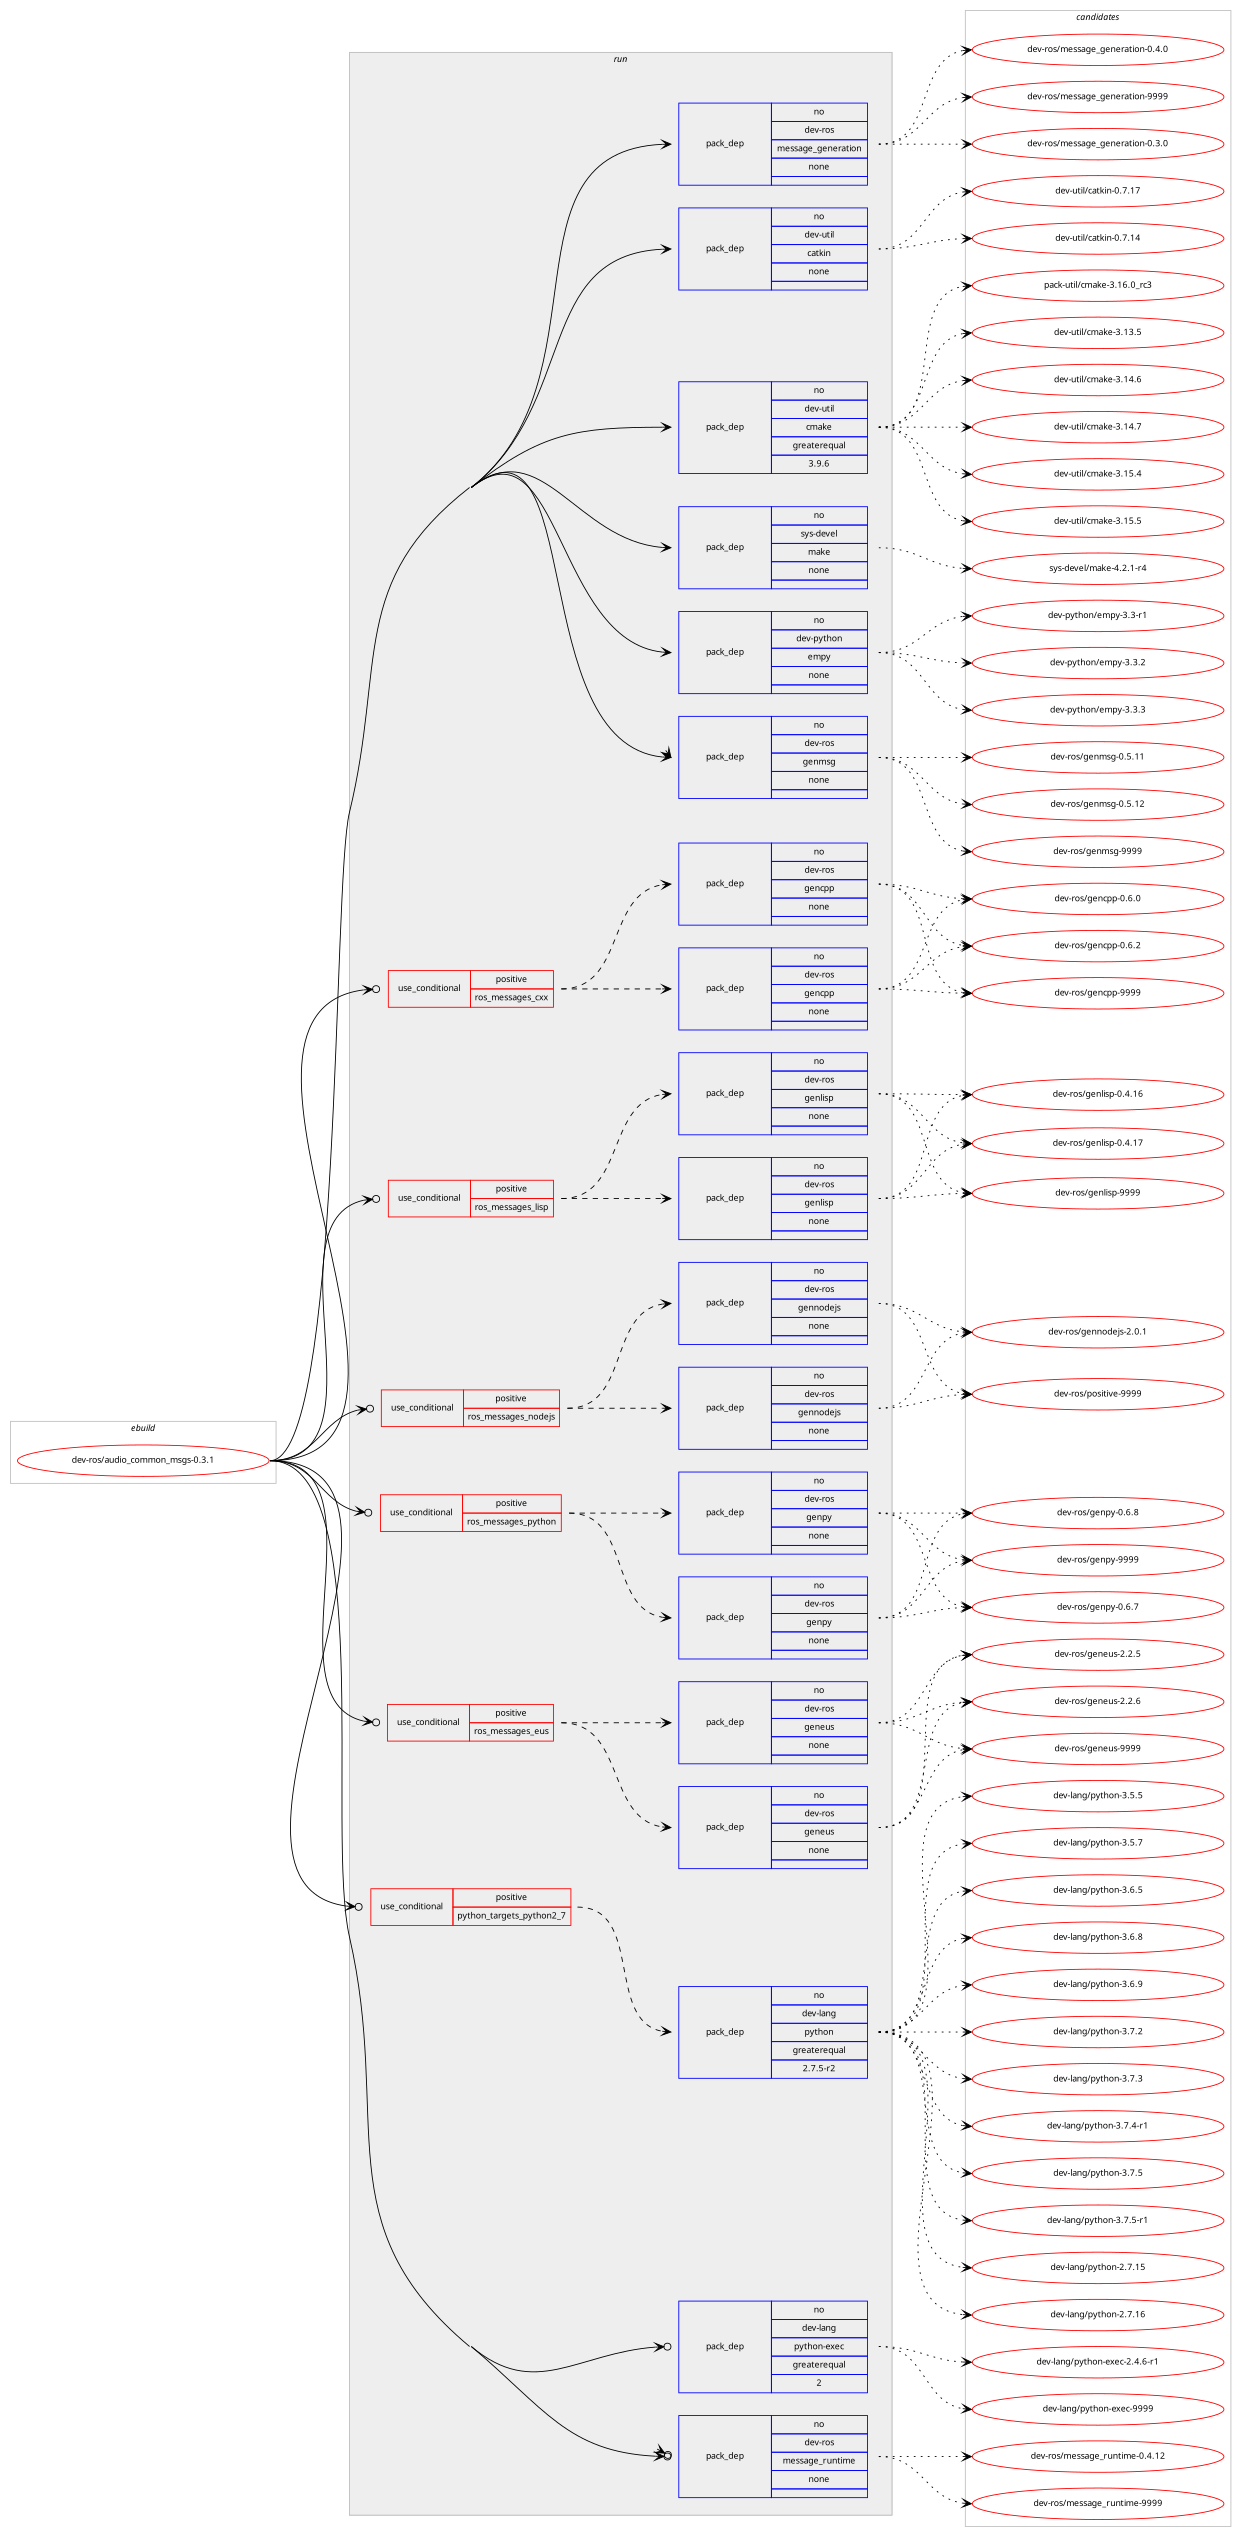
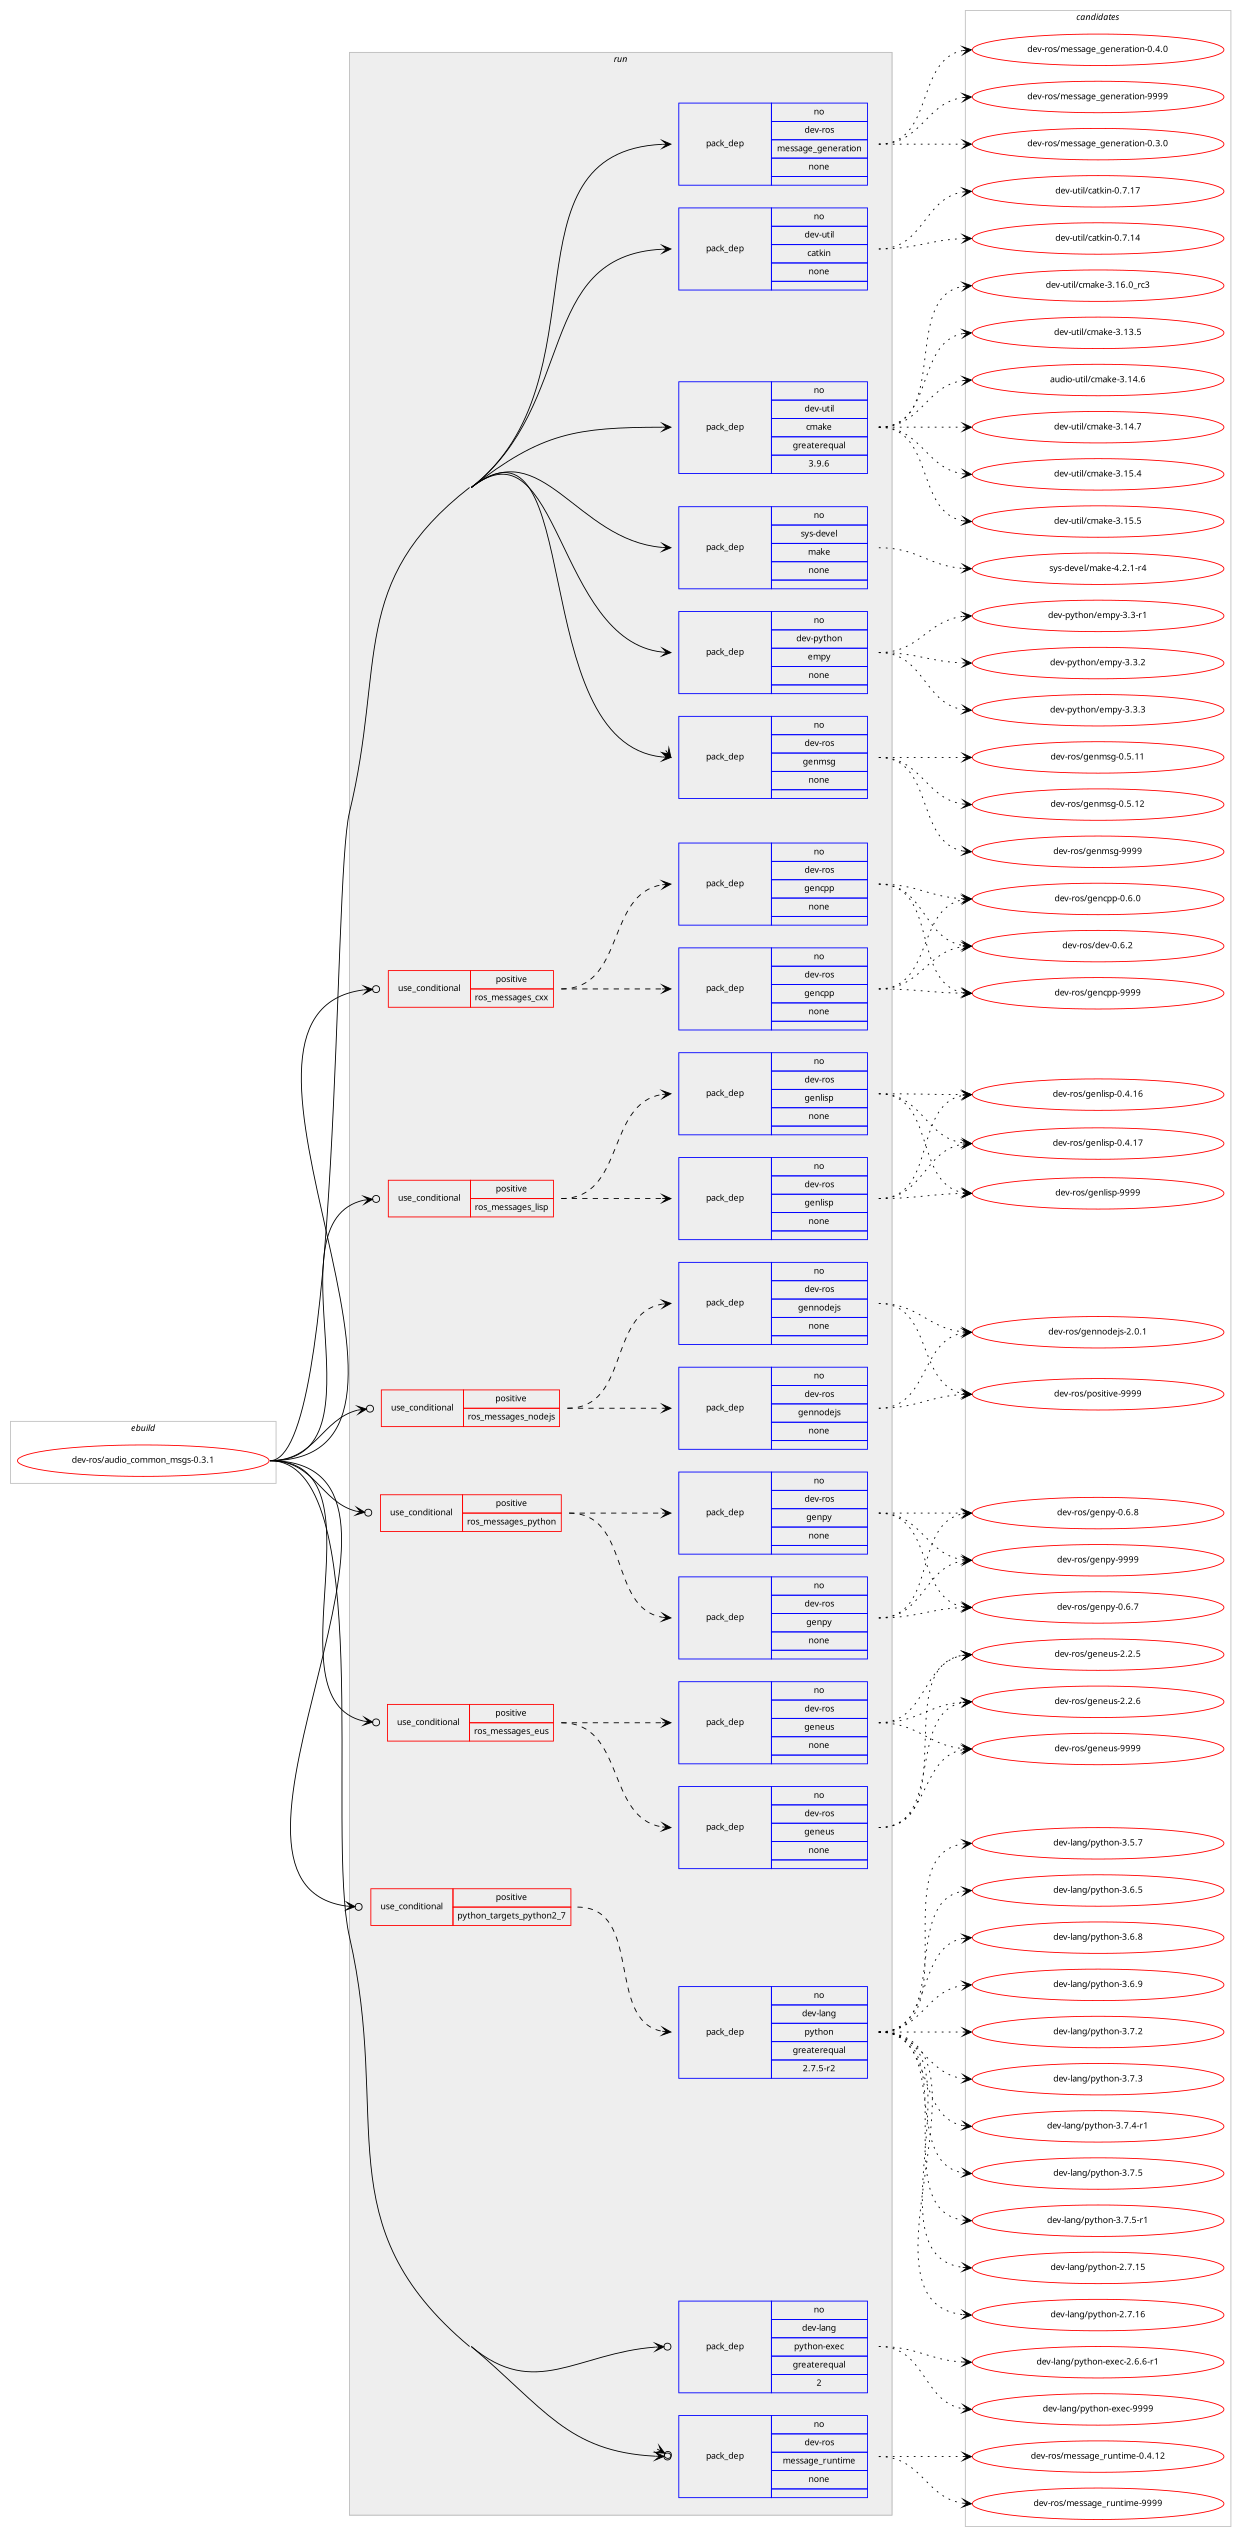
(1098, 286) -> (1098, 286)
(1098, 380) -> (1098, 380)
(1098, 946) -> (1098, 946)
(1098, 1796) -> none
(1098, 2362) -> (1098, 2362)
